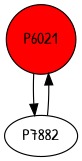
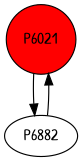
(41, 136) -> (41, 136)
